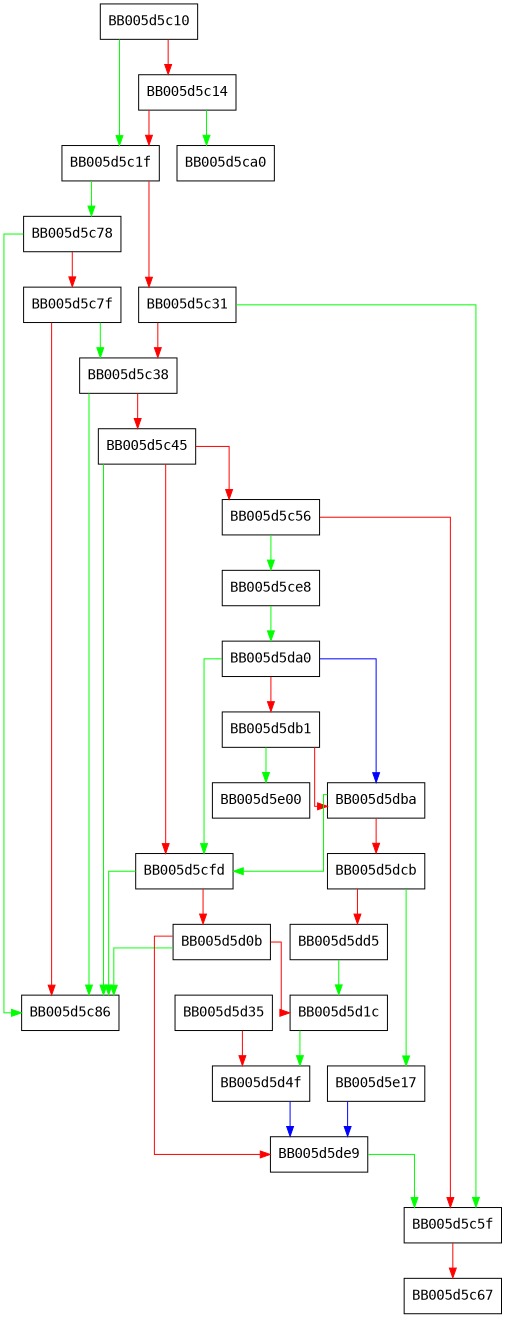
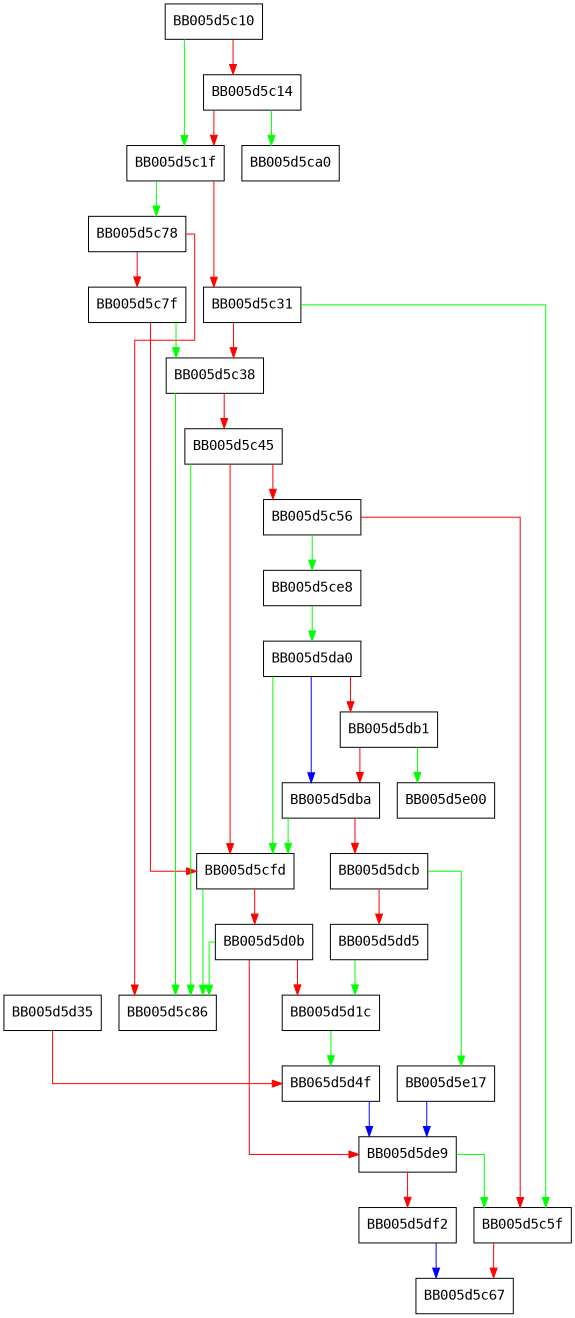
(4, 618) -> (135, 575)
(52, 654) -> (150, 615)
(261, 1084) -> (331, 1084)
none -> (408, 1225)
